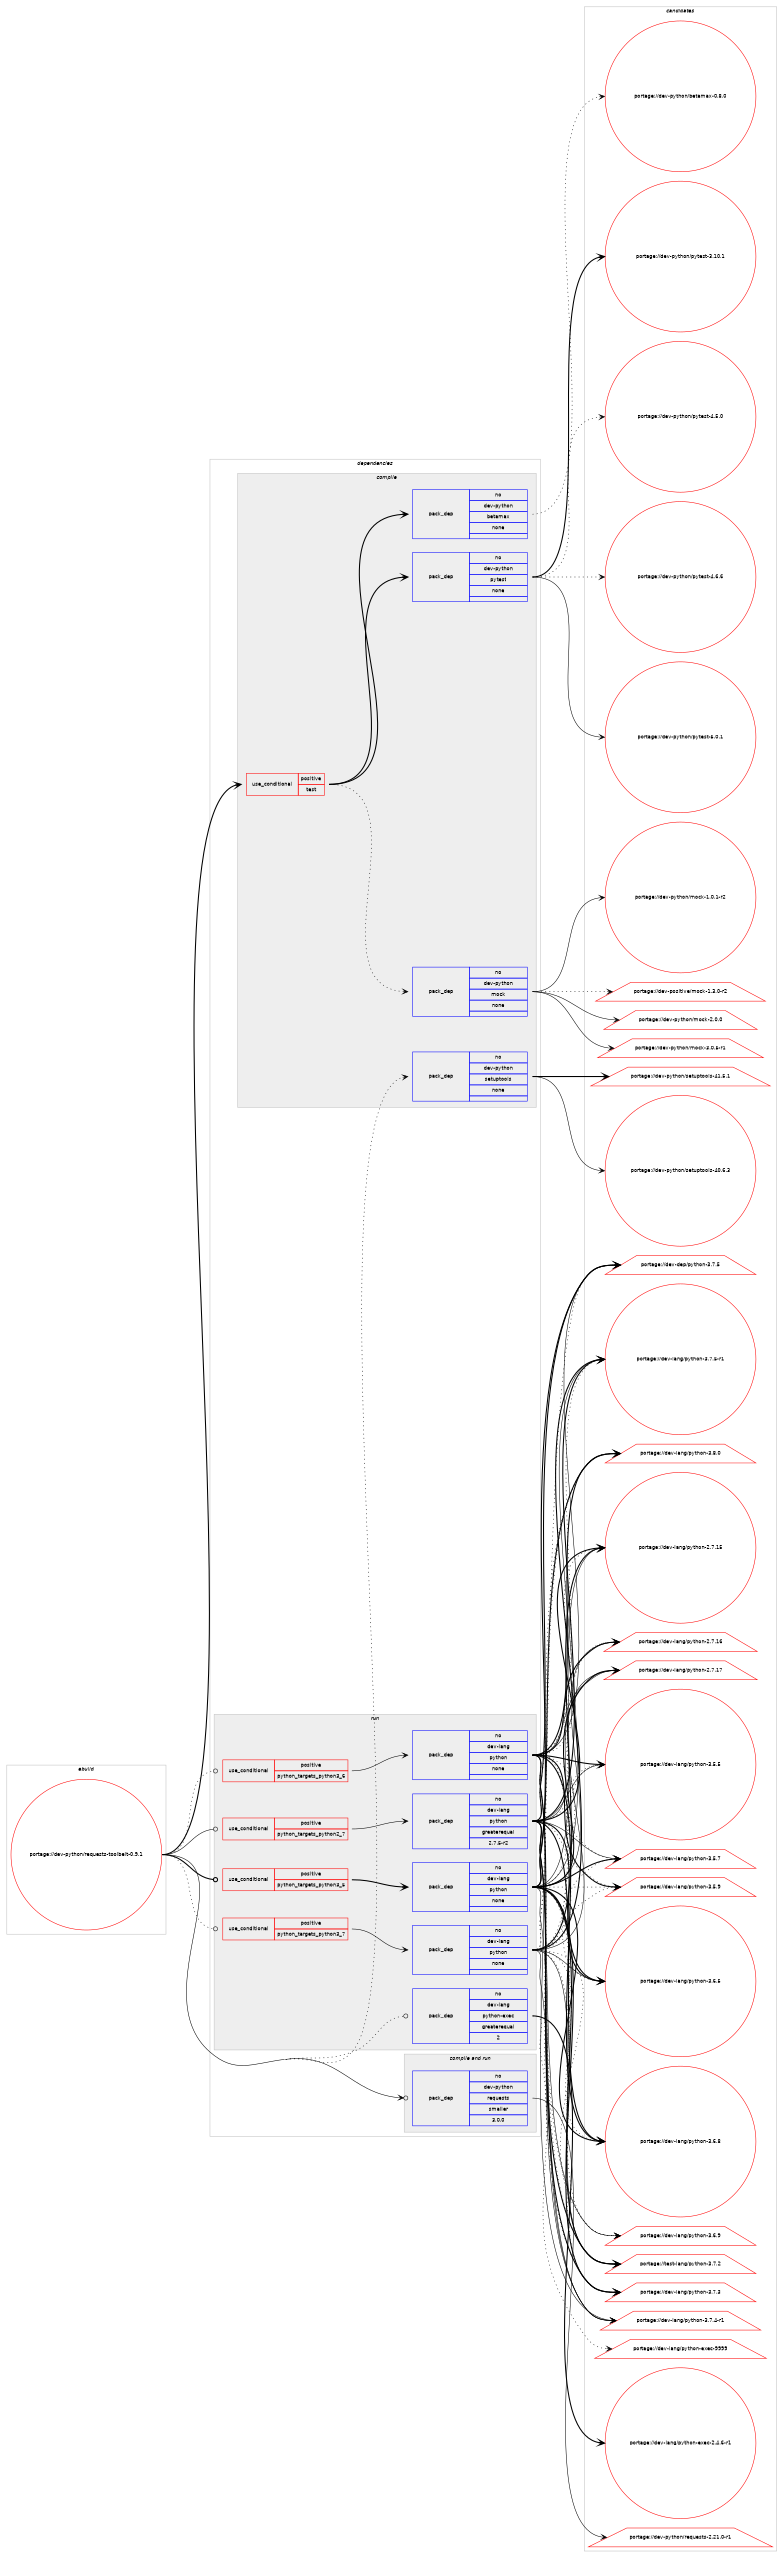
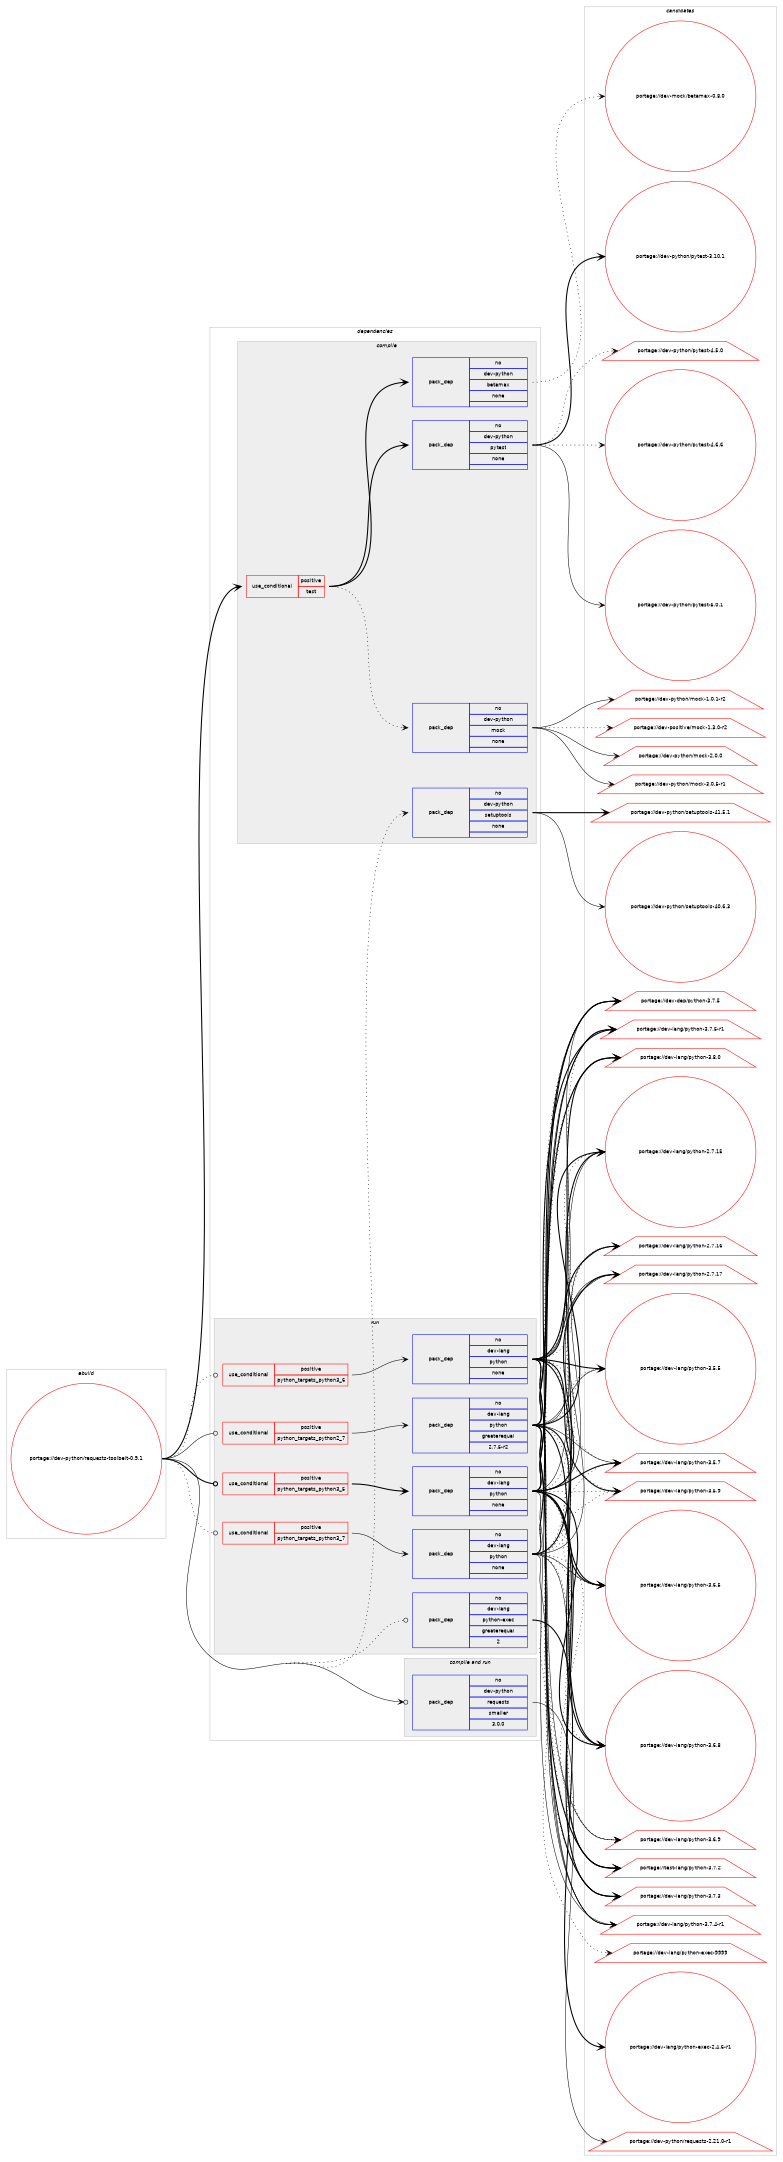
(681, 96) -> (681, 96)
(681, 417) -> (681, 351)
(681, 897) -> (681, 700)
(681, 1359) -> (681, 1029)
